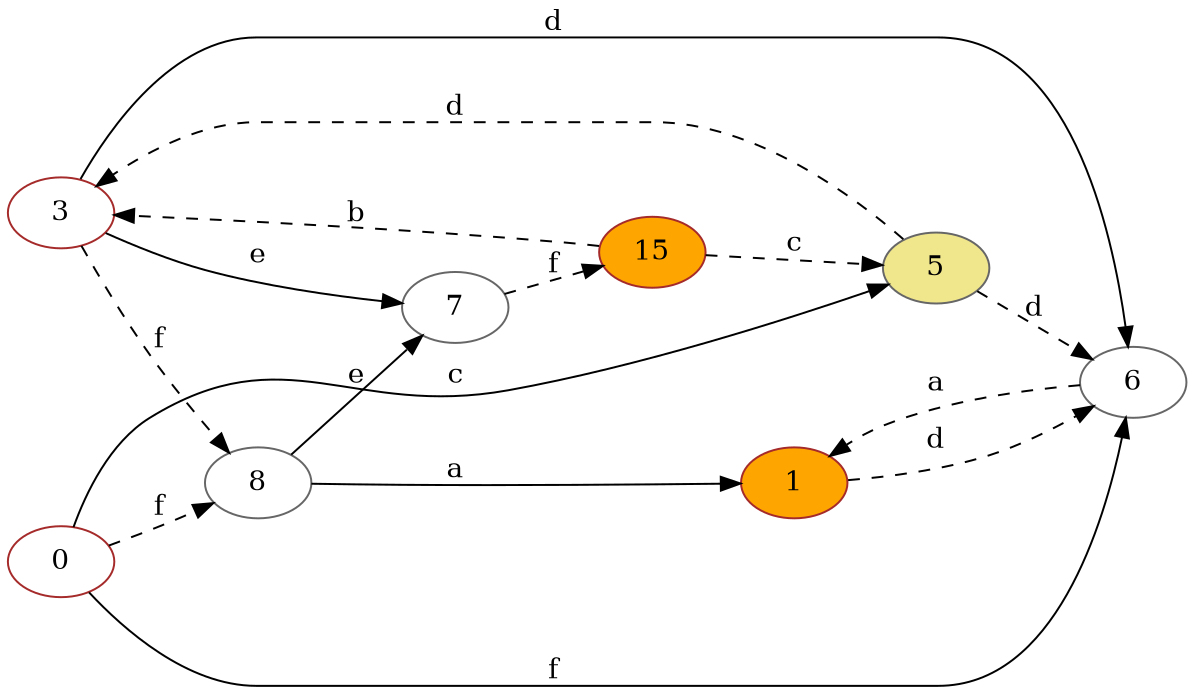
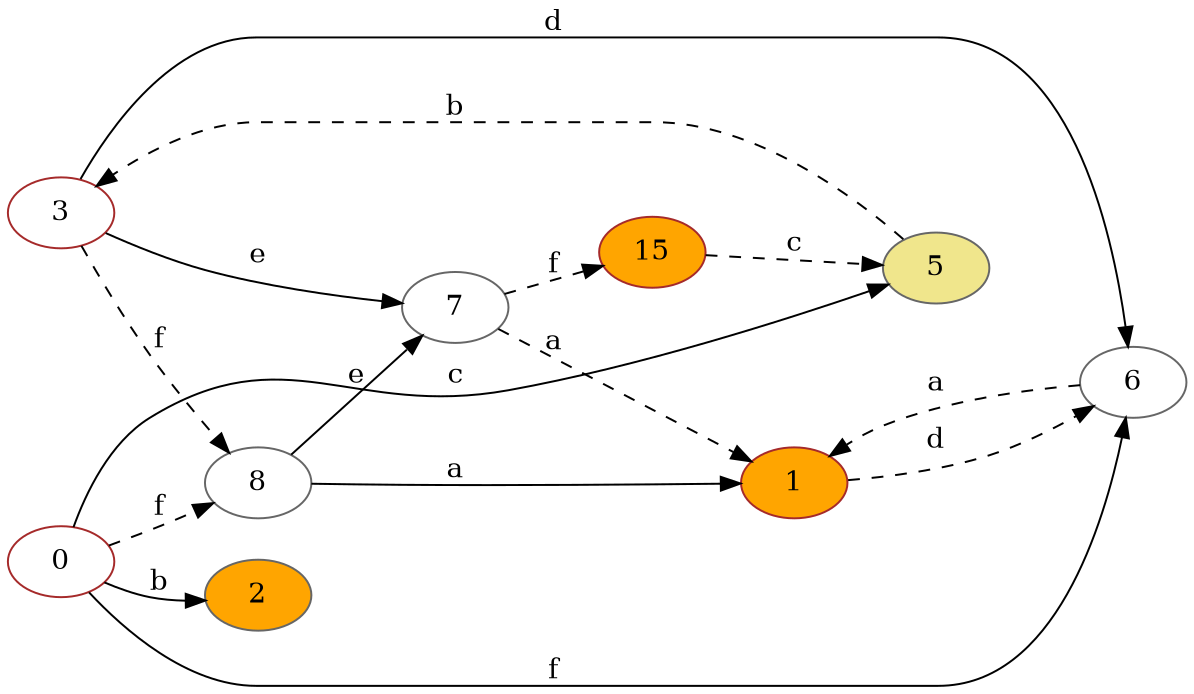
(455, 107) -> (455, 107)
(367, 228) -> none
(1026, 320) -> none
none -> (616, 391)
none -> (258, 595)
